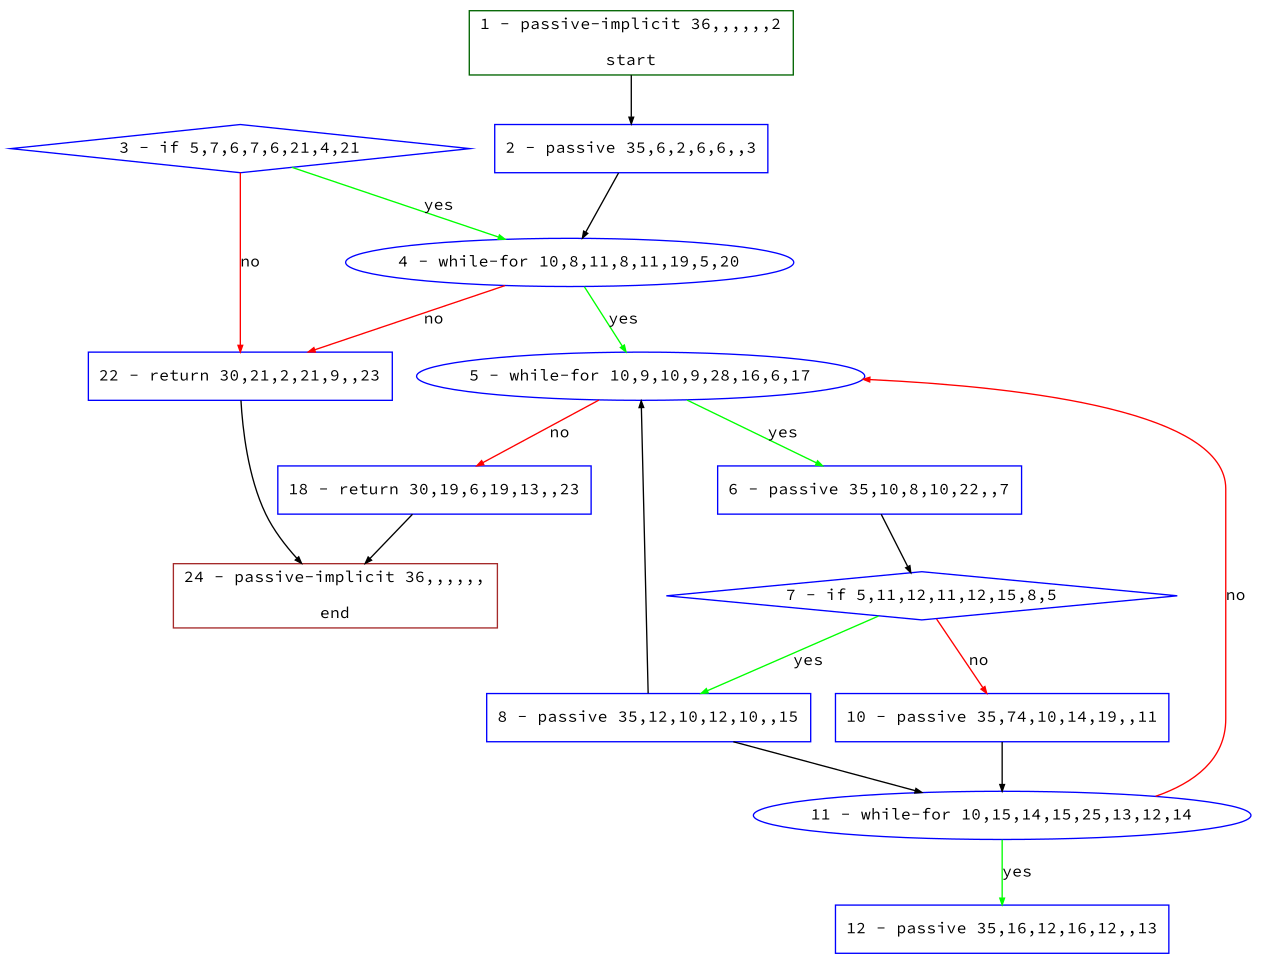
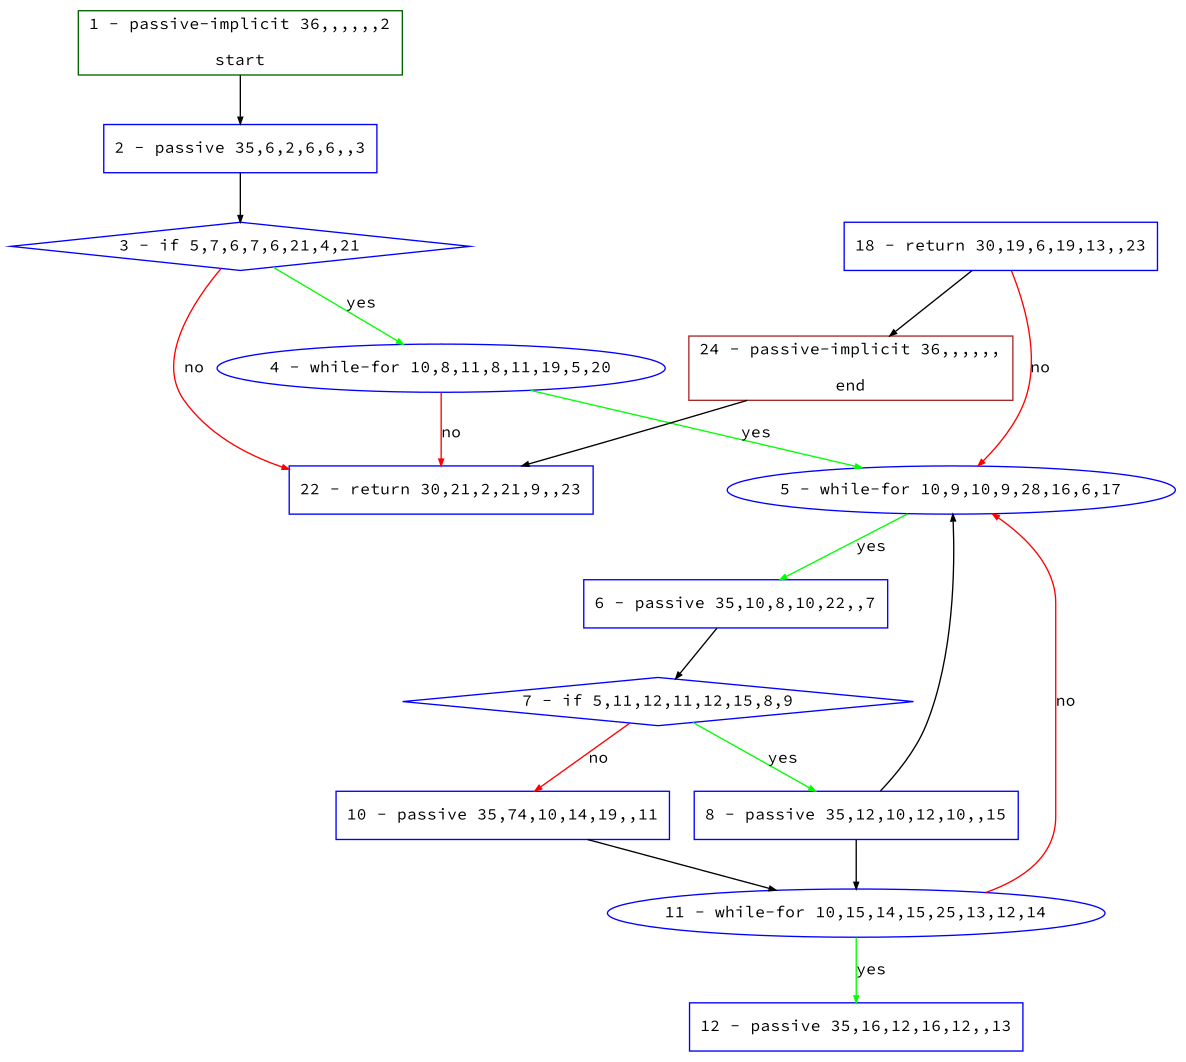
(602, 203) -> (240, 194)
(541, 431) -> (1031, 372)
(255, 485) -> (638, 432)
(922, 596) -> (658, 702)
